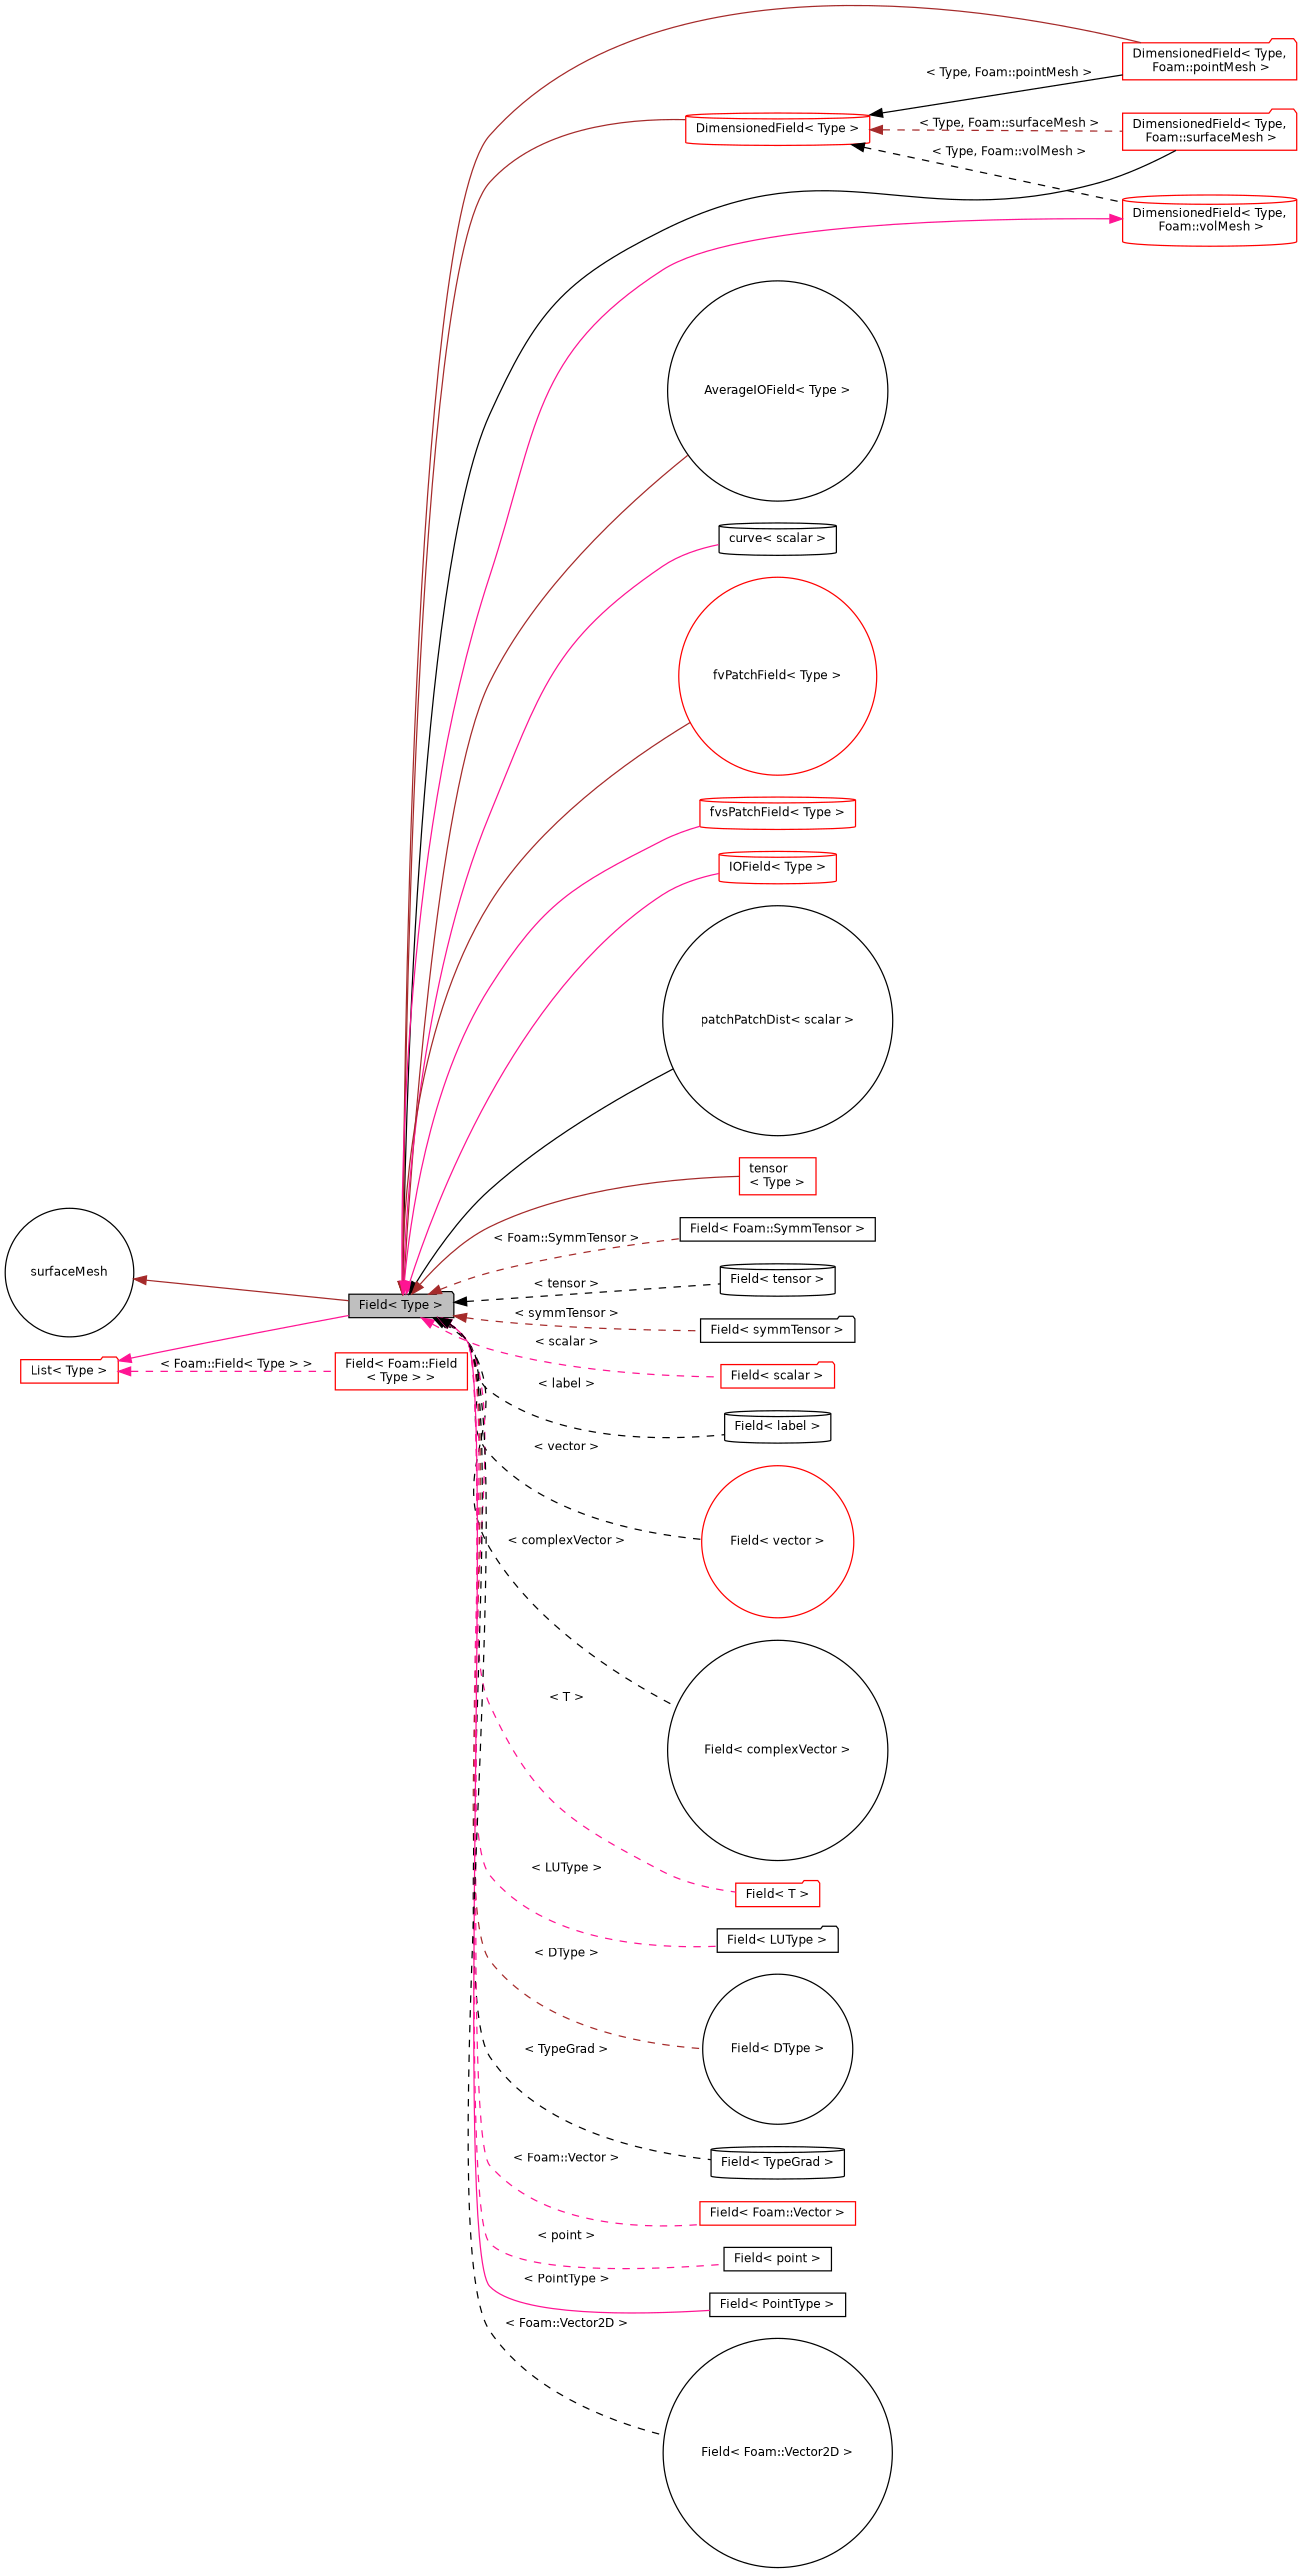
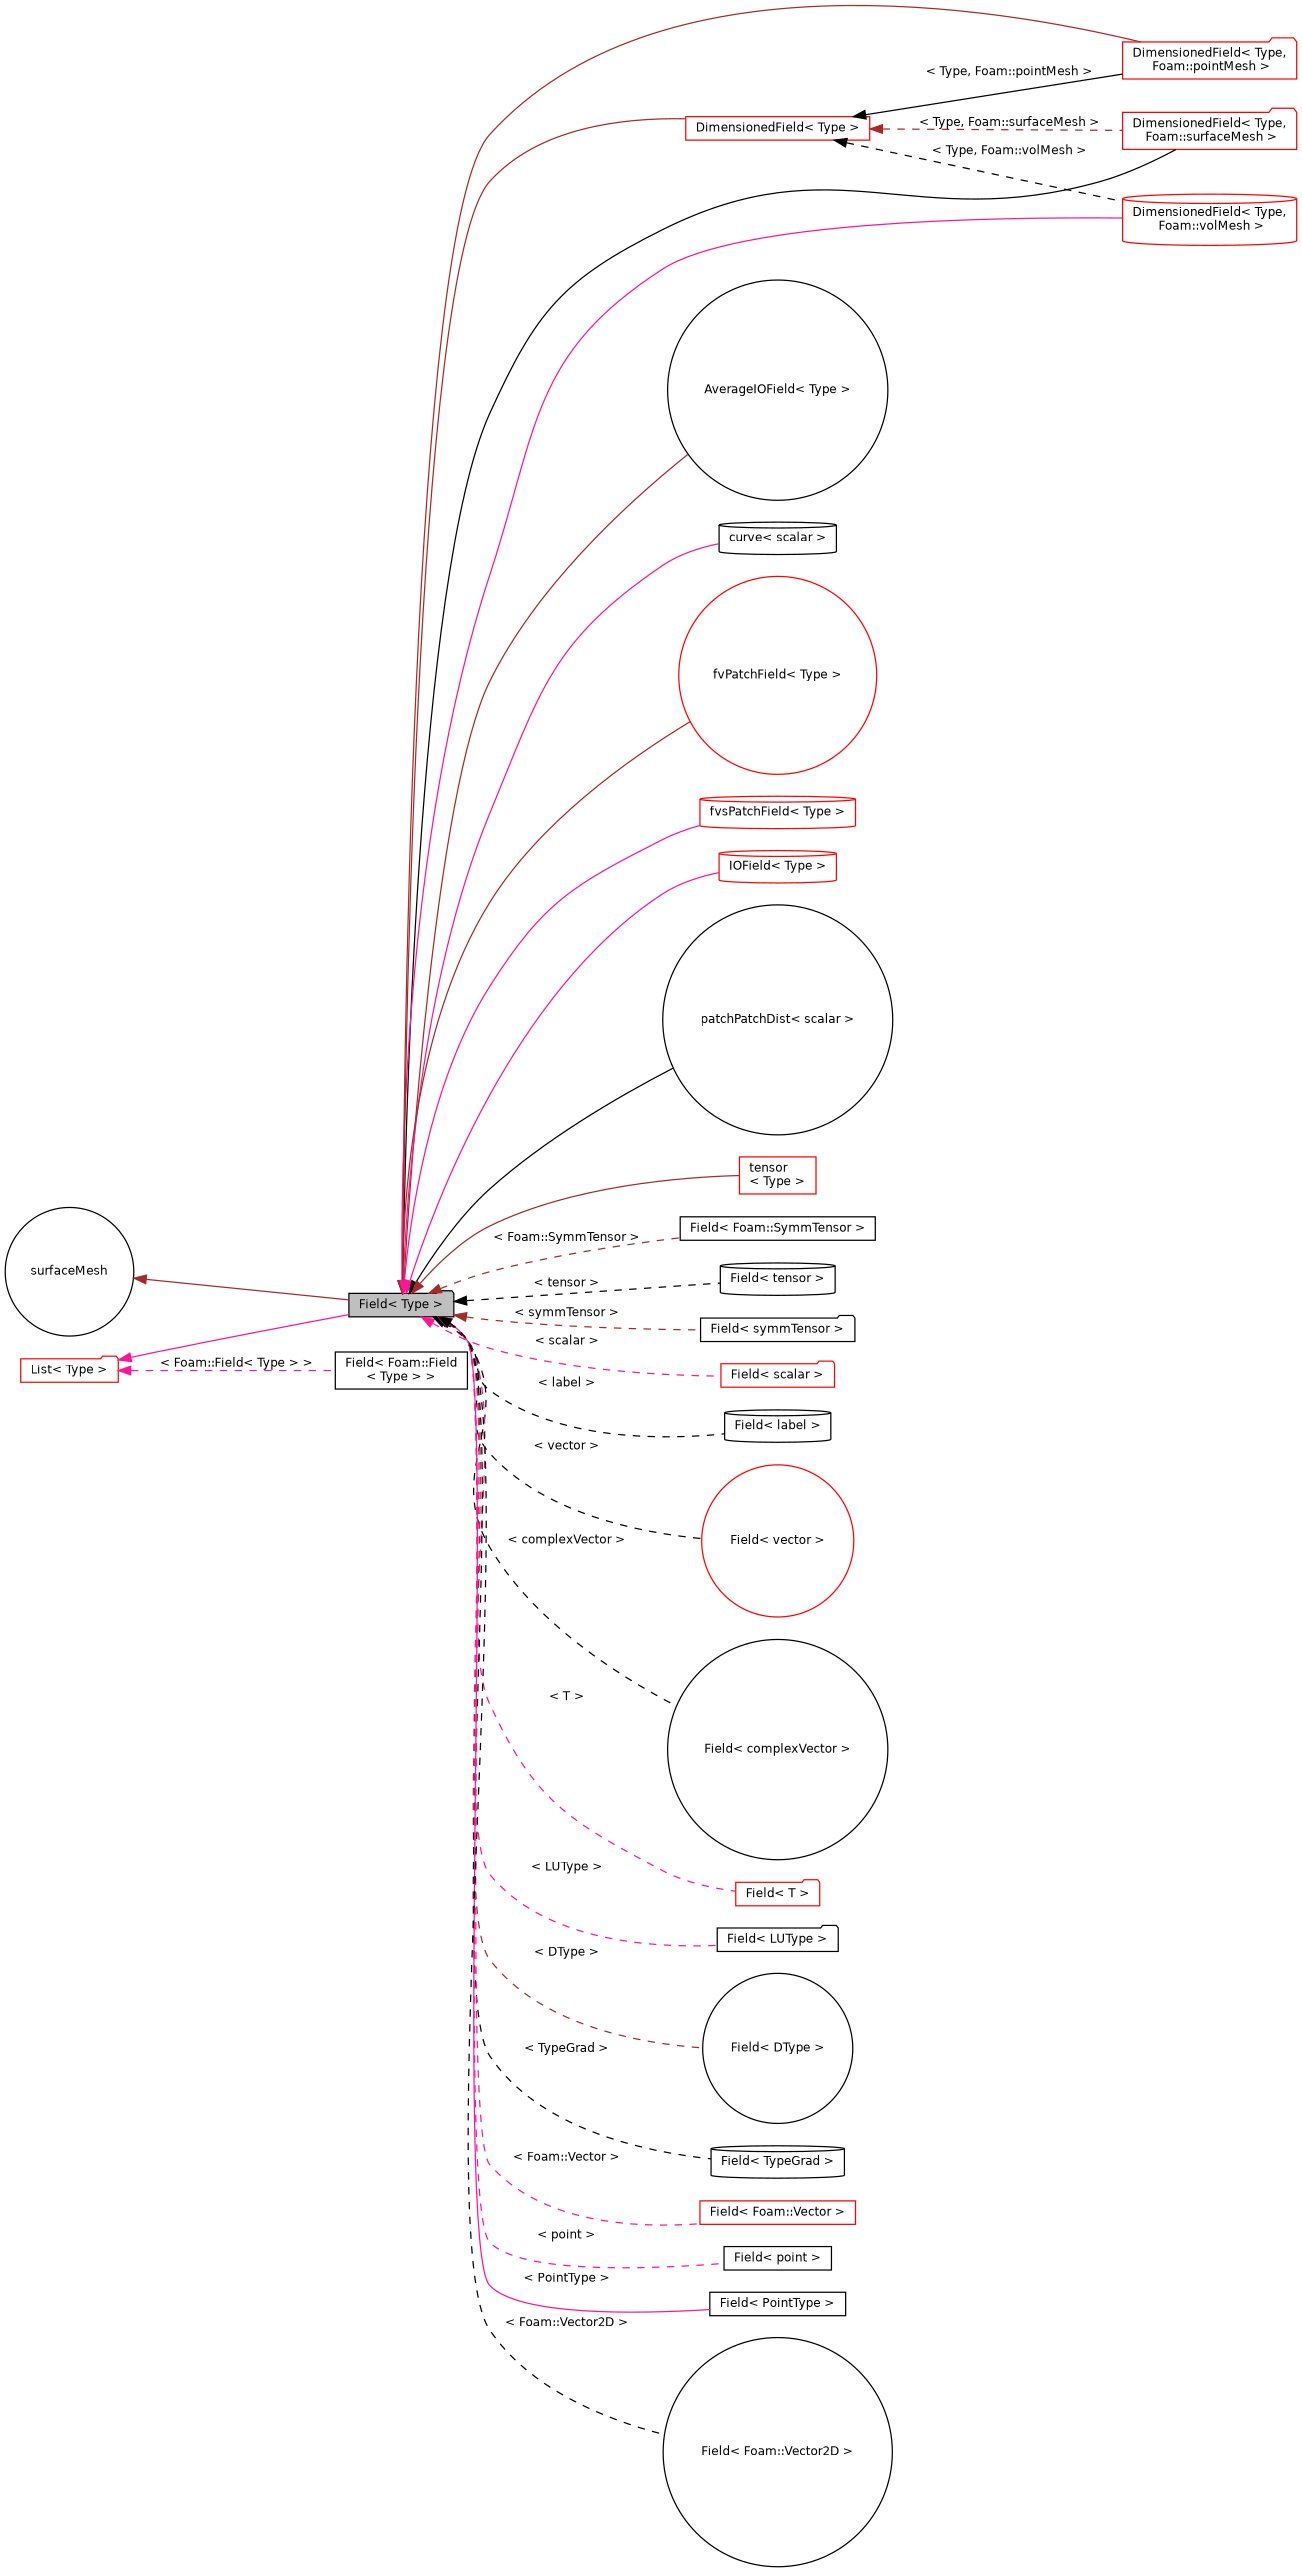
(778, 129) -> (778, 128)
(503, 533) -> (506, 520)
(401, 1371) -> (401, 1371)
